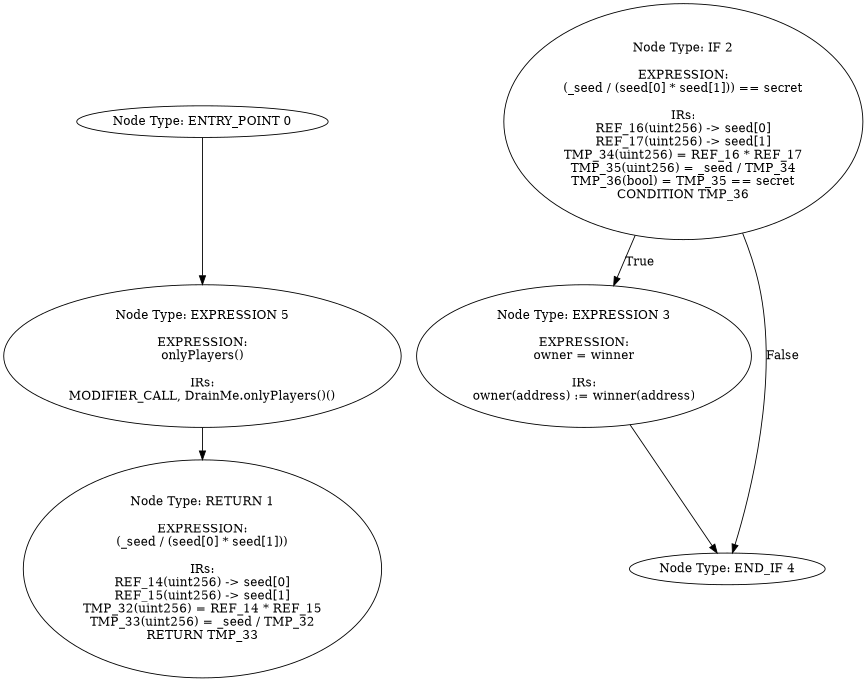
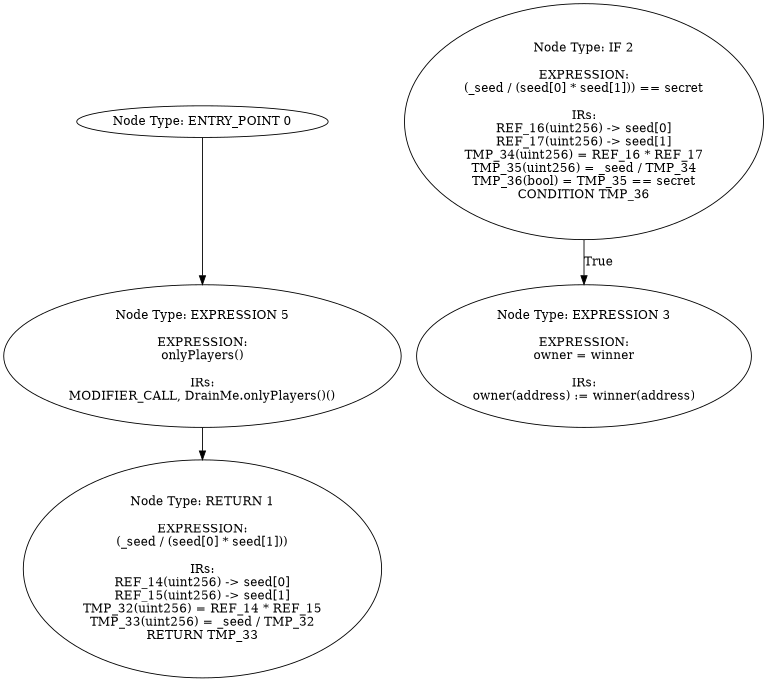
(727, 569) -> none
